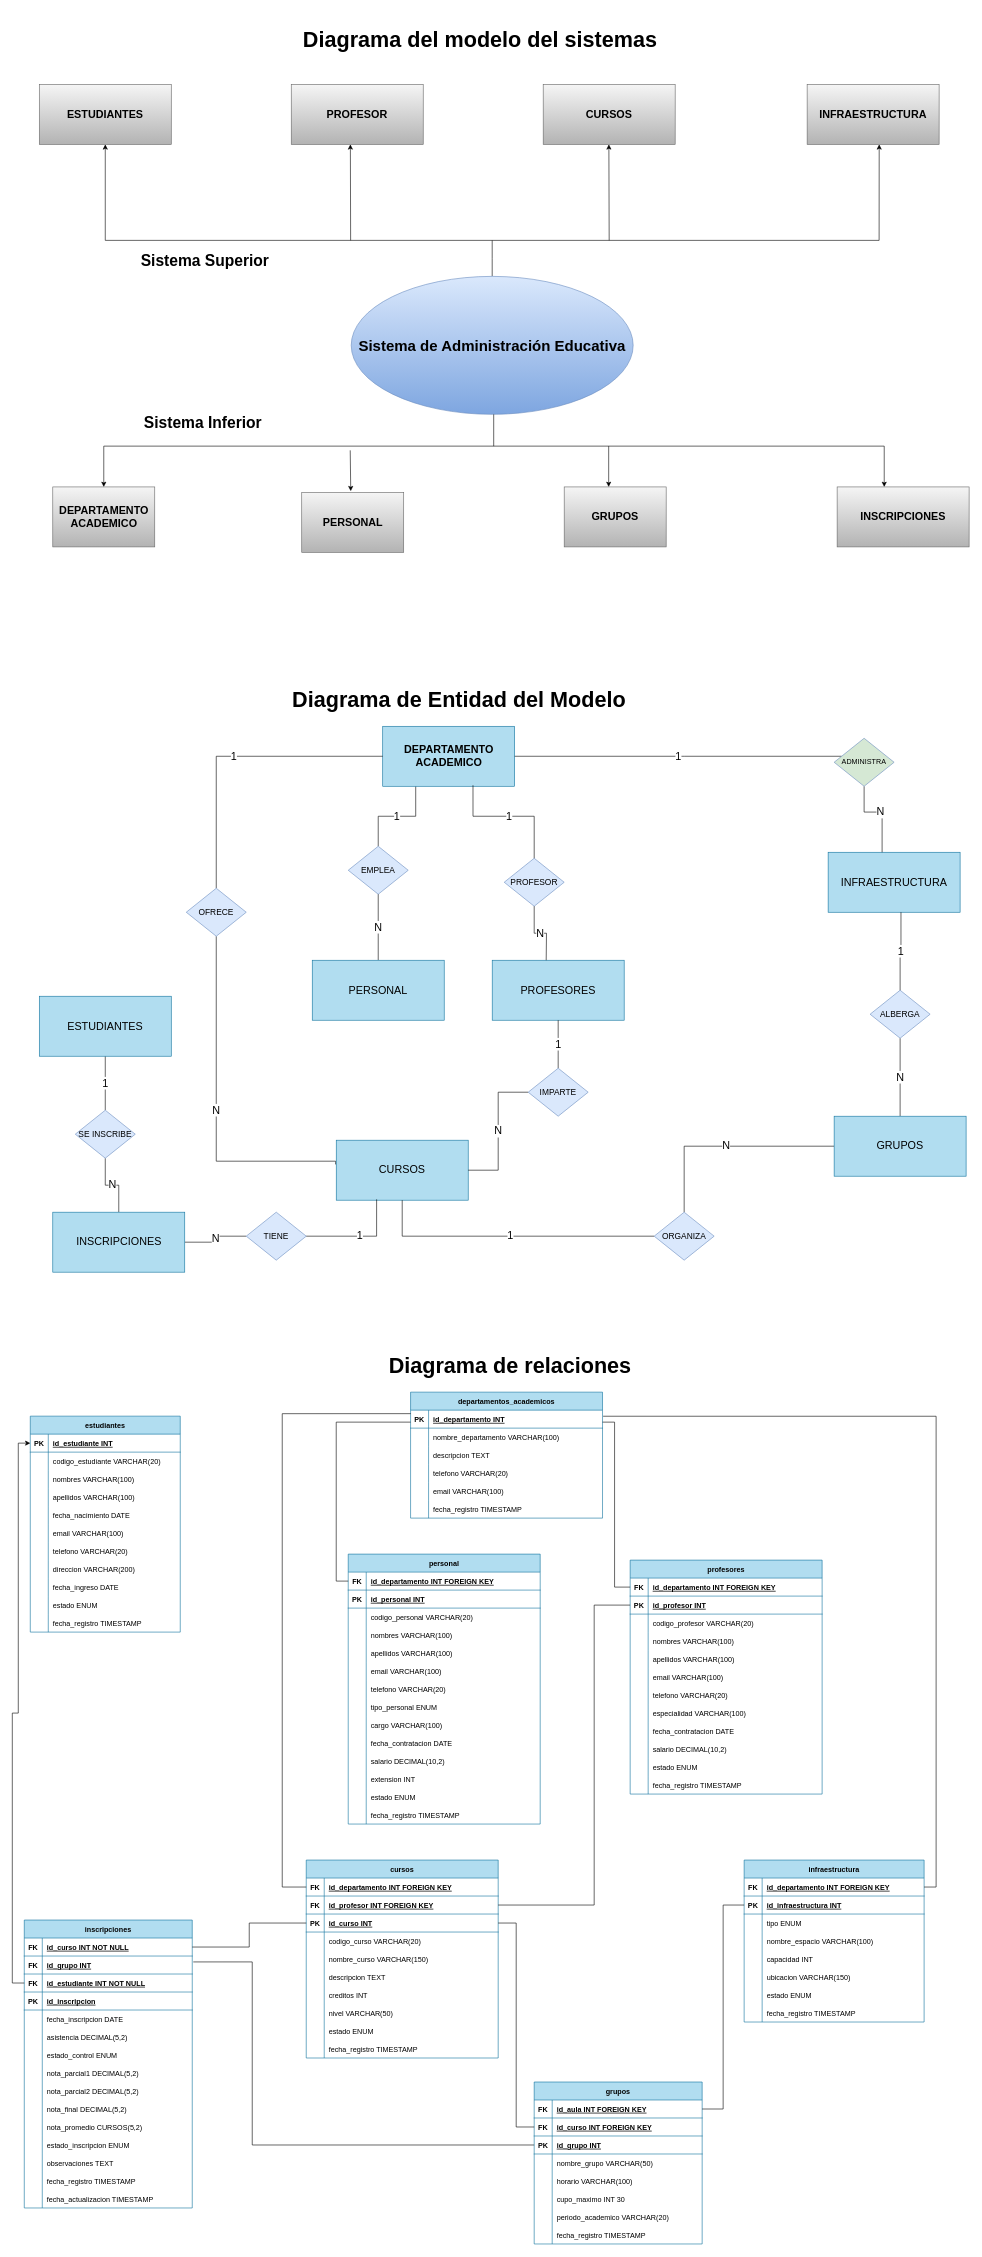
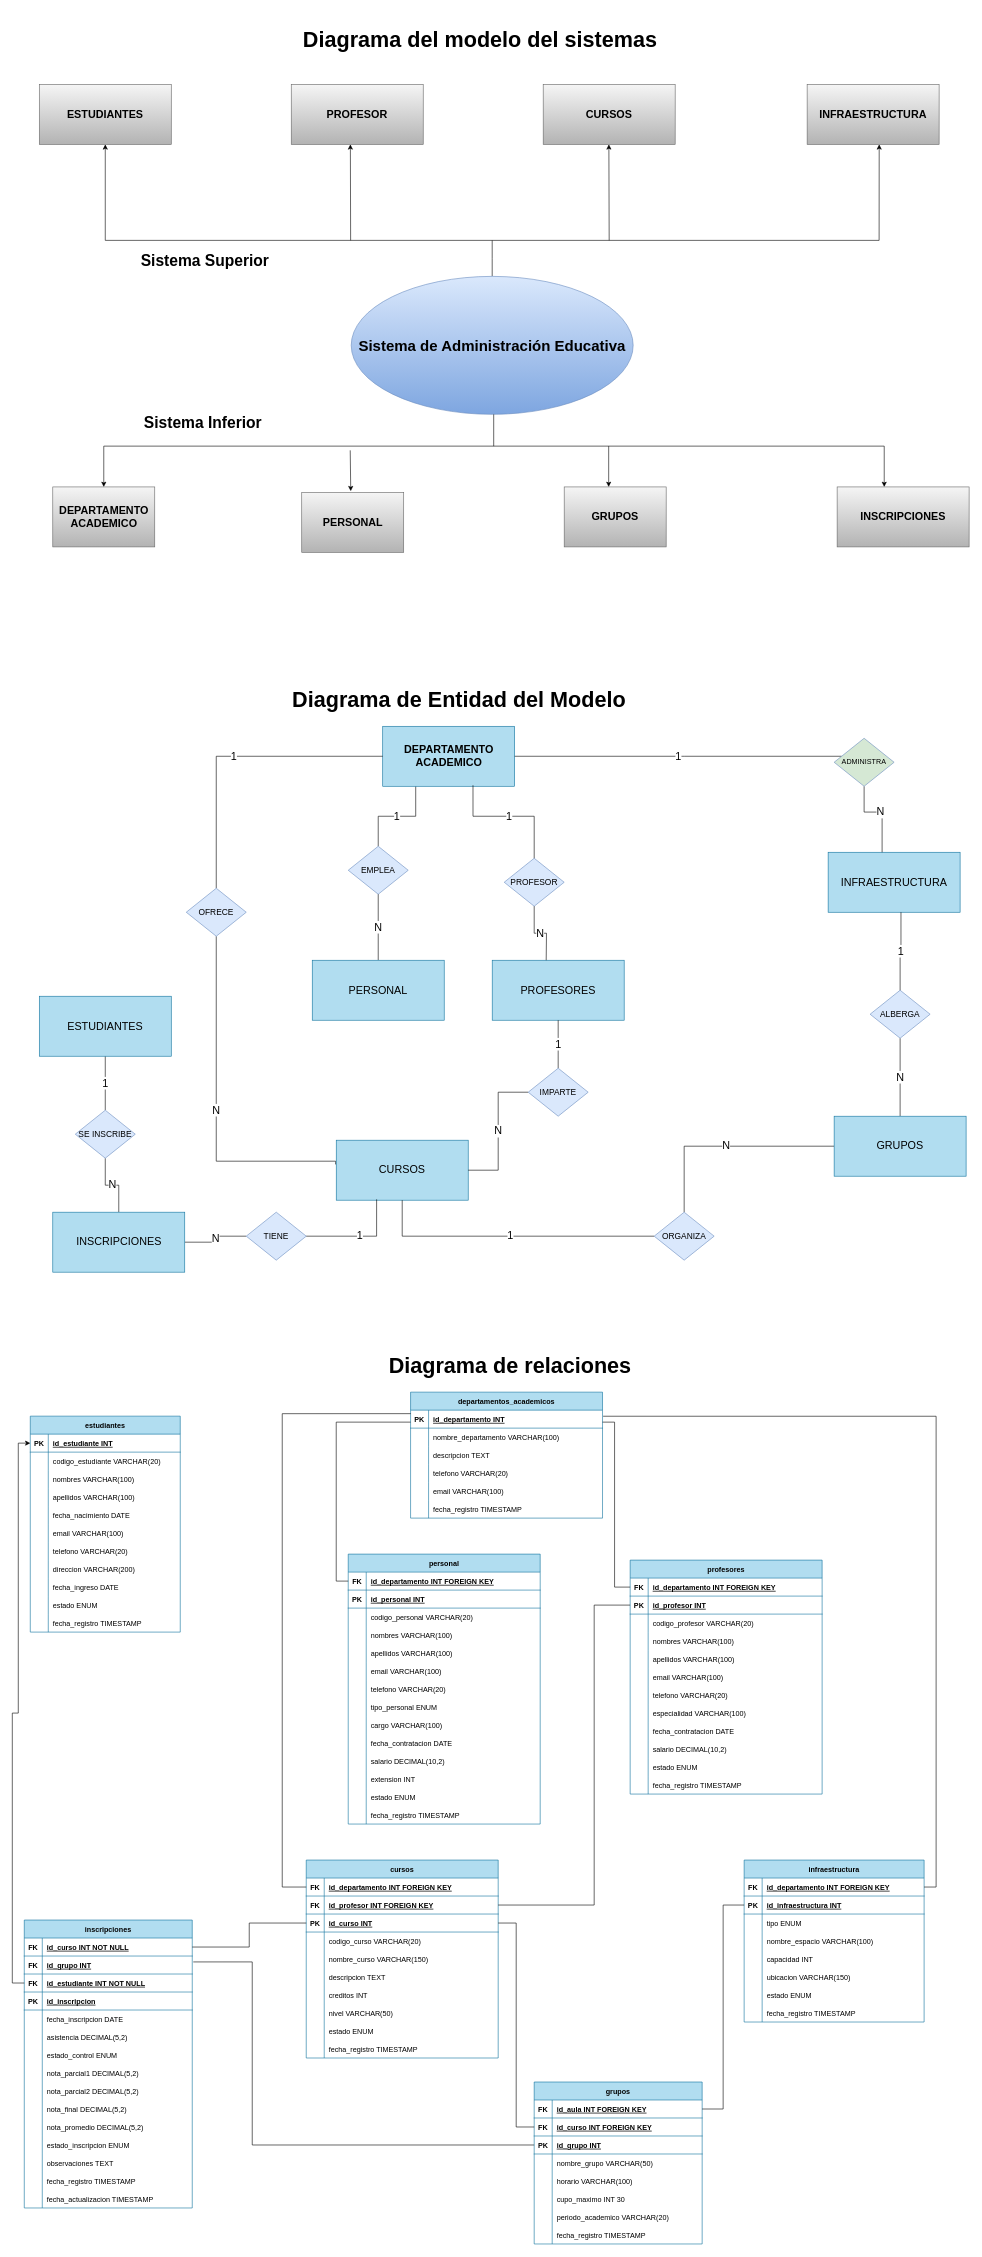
(94, 2128) -> (96, 2128)
